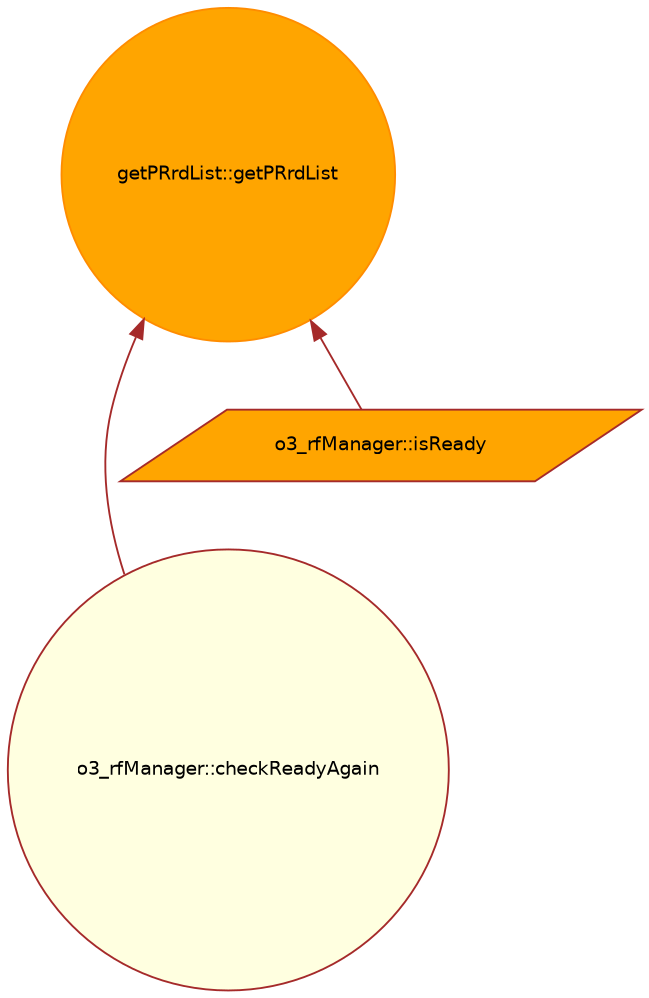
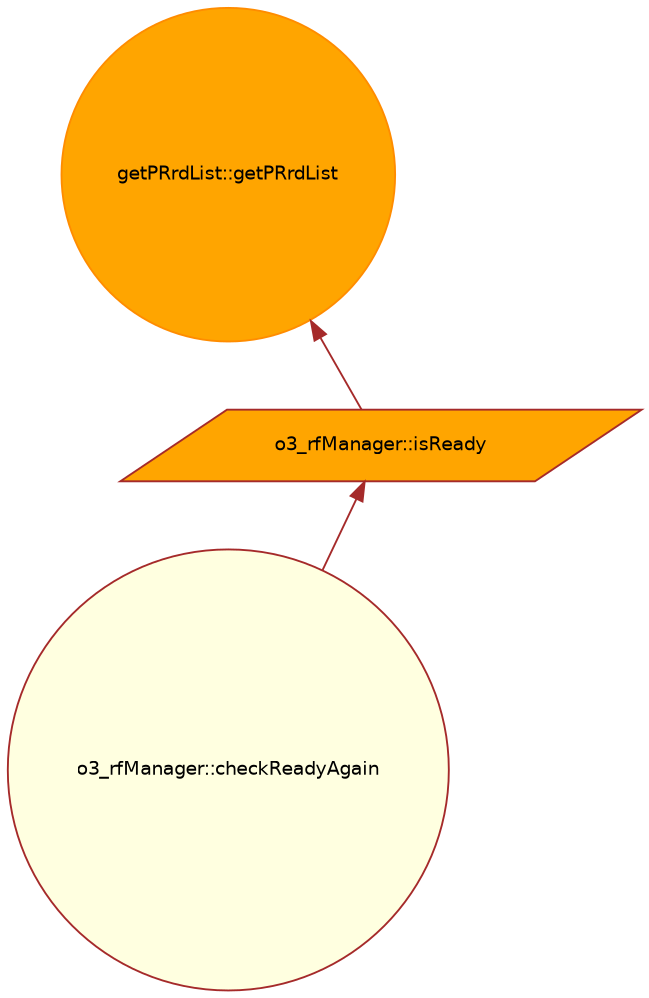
(106, 455) -> (340, 535)
